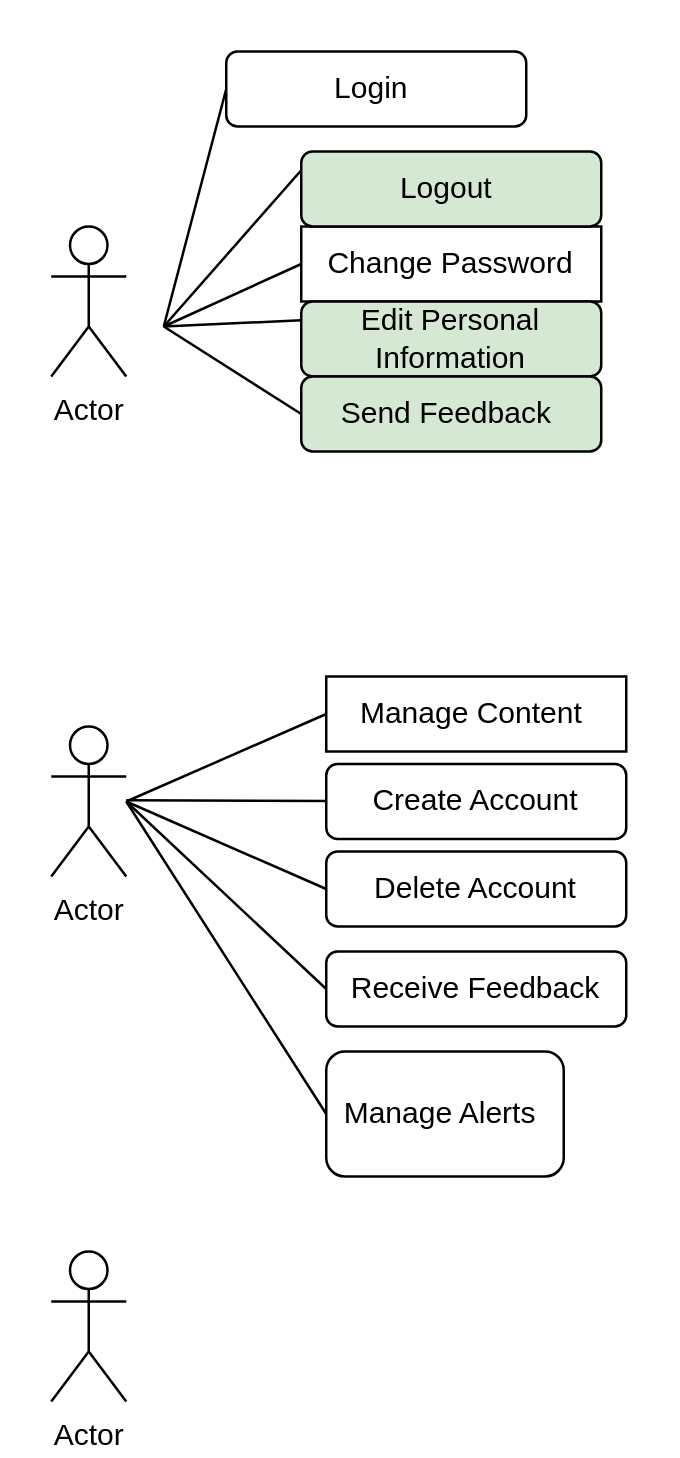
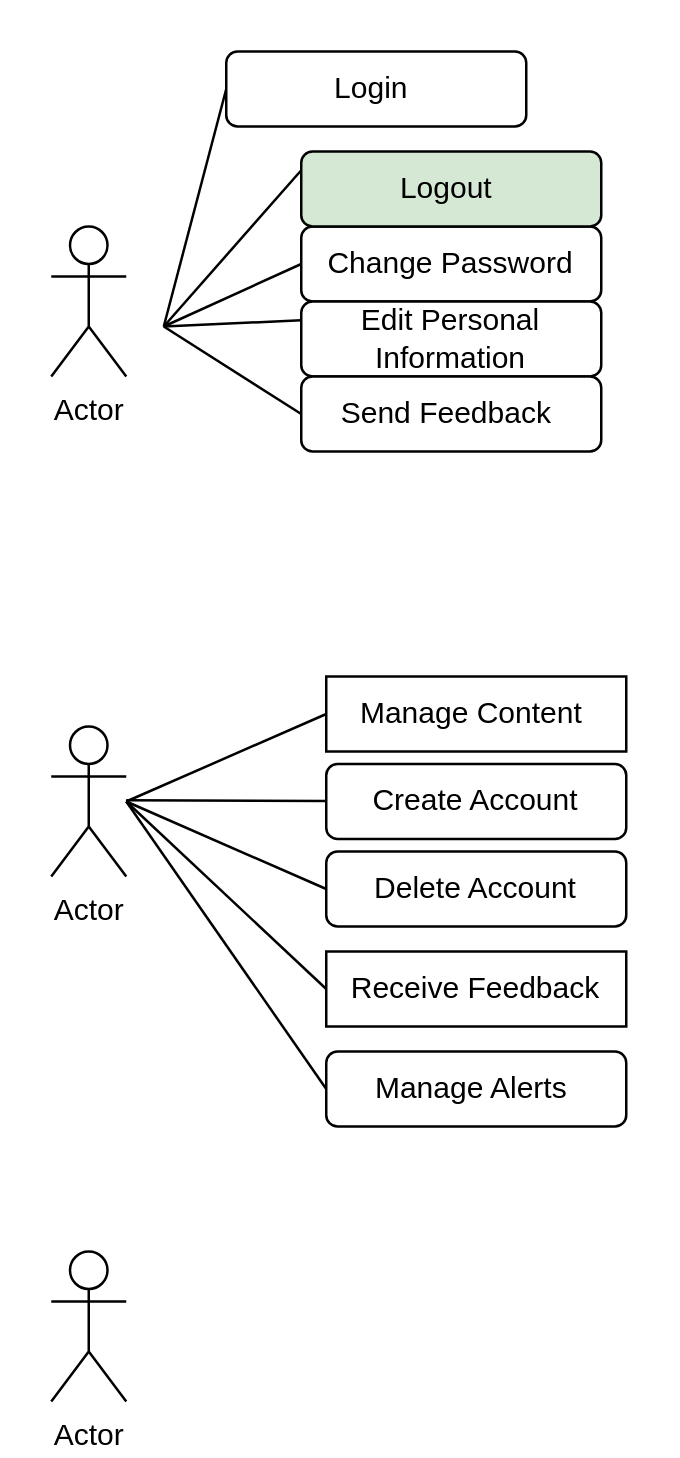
(451, 264) -> (451, 264)
(451, 339) -> (451, 339)
(451, 414) -> (451, 414)
(476, 989) -> (476, 989)
(445, 1114) -> (476, 1089)
